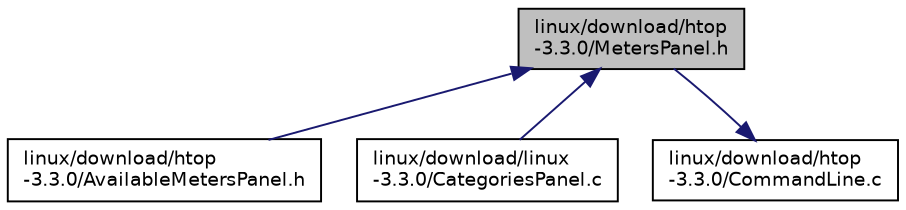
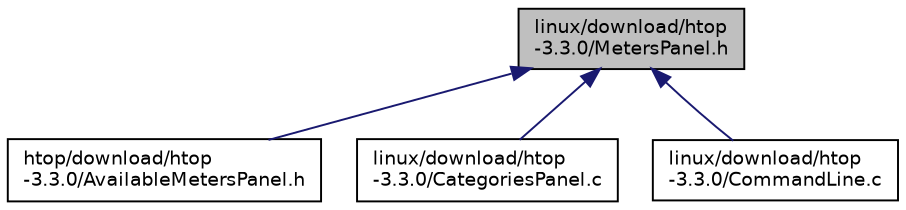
(708, 97) -> (699, 112)
(164, 170) -> (164, 170)
(487, 170) -> (487, 170)
